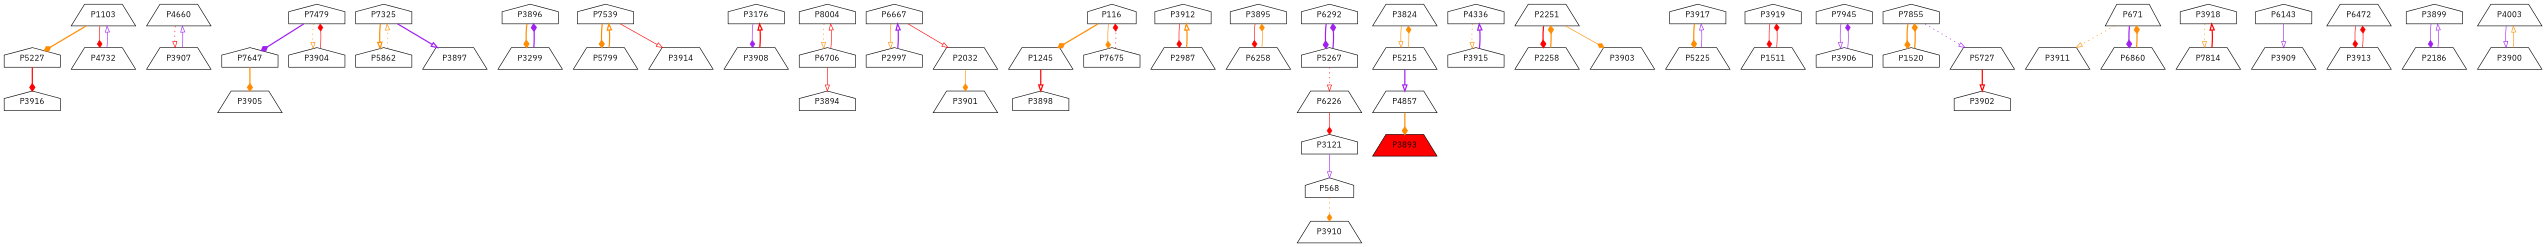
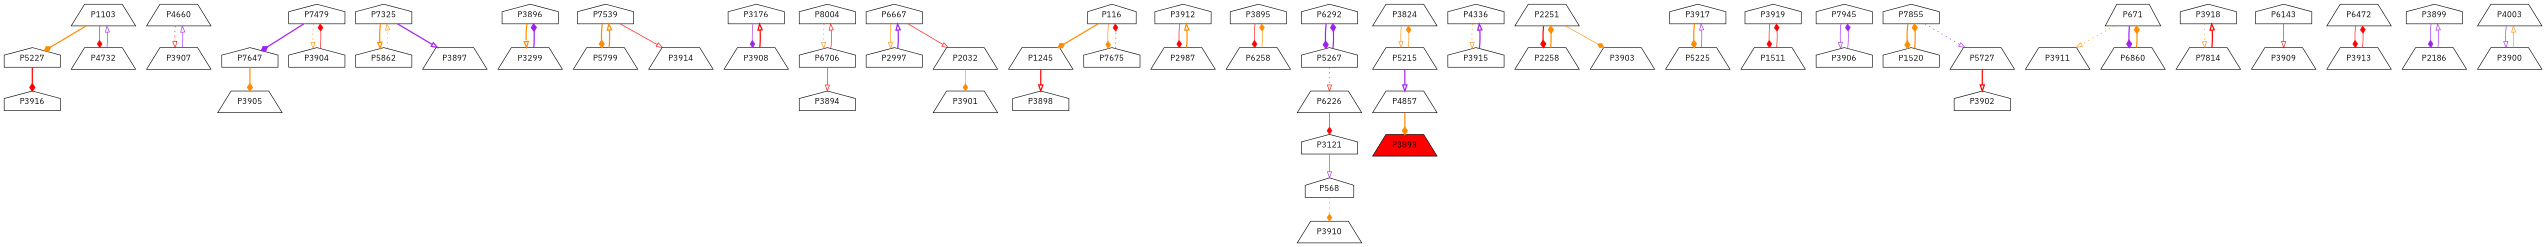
(526, 32) -> (526, 32)
(2284, 33) -> (2284, 33)
